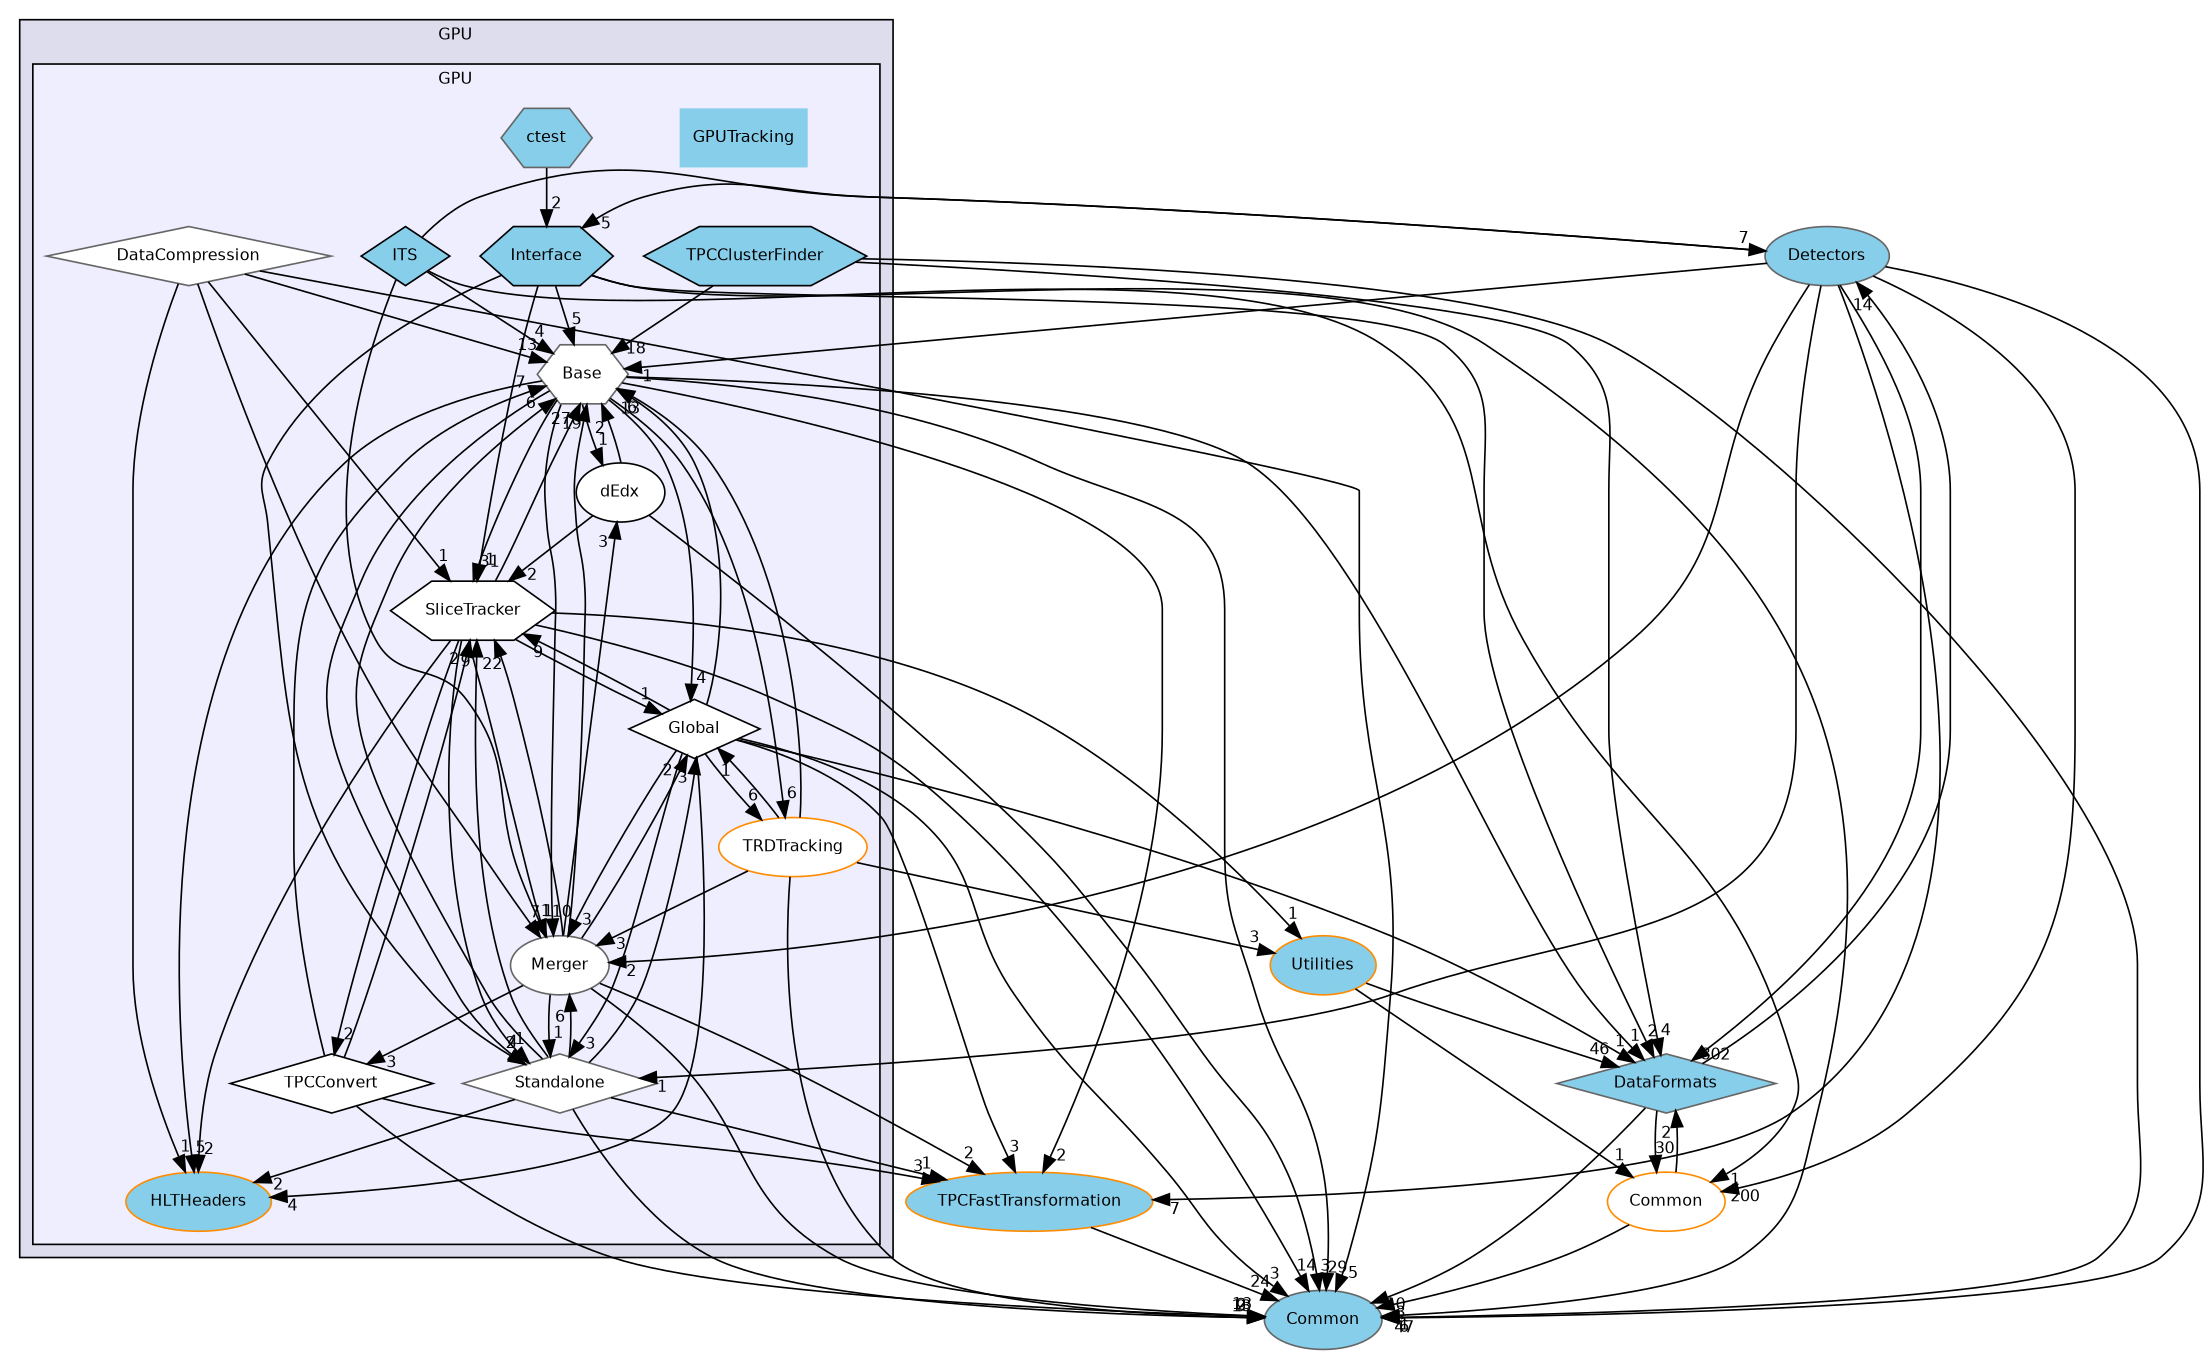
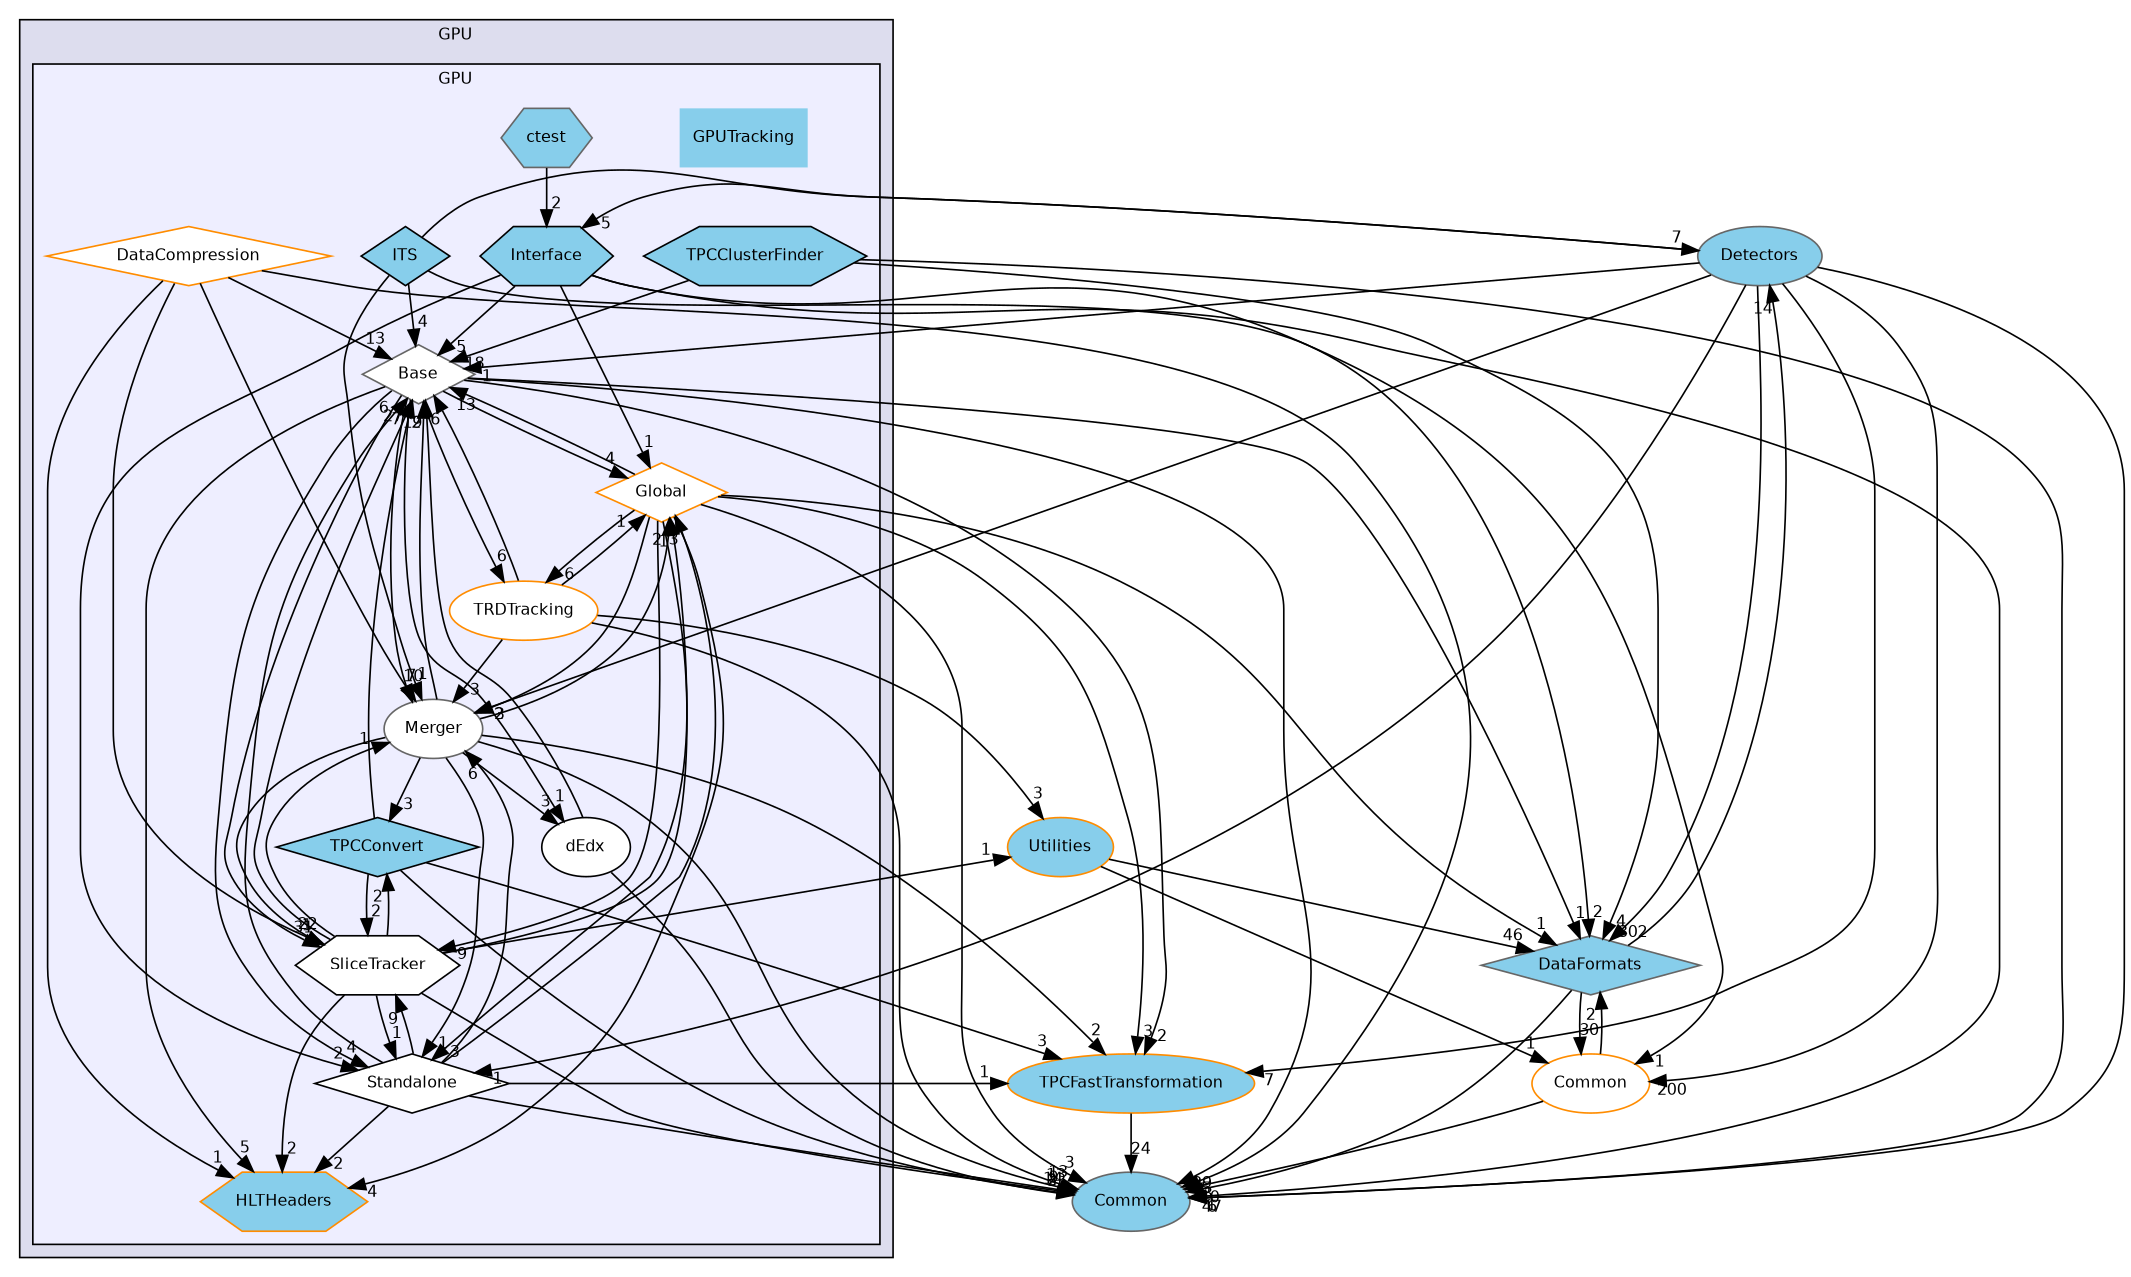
(189, 256) -> (189, 256)
(583, 374) -> (419, 374)
(498, 459) -> (602, 369)
(559, 542) -> none
(694, 729) -> (662, 492)
(332, 1084) -> (378, 847)
(560, 1084) -> (412, 1084)
(199, 1202) -> (284, 1202)
